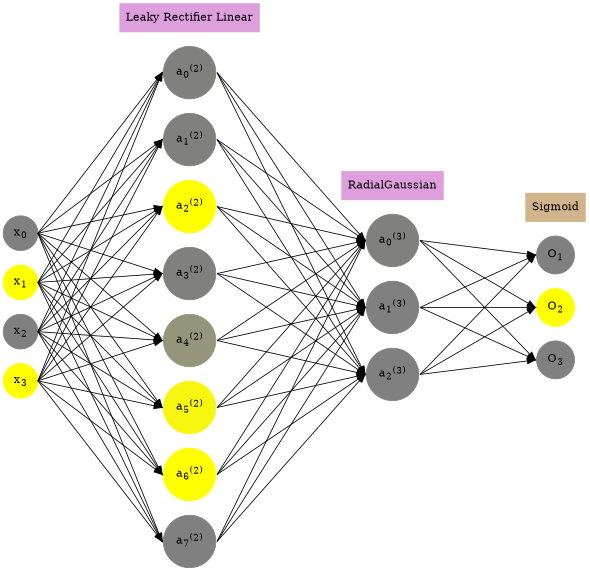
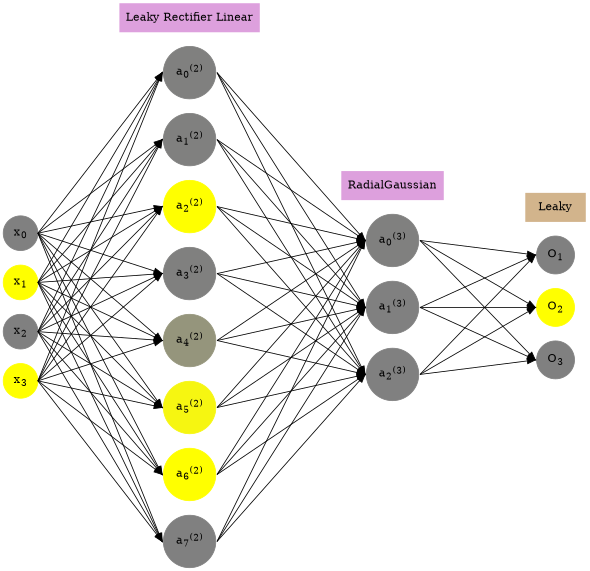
(556, 207) -> (556, 207)
